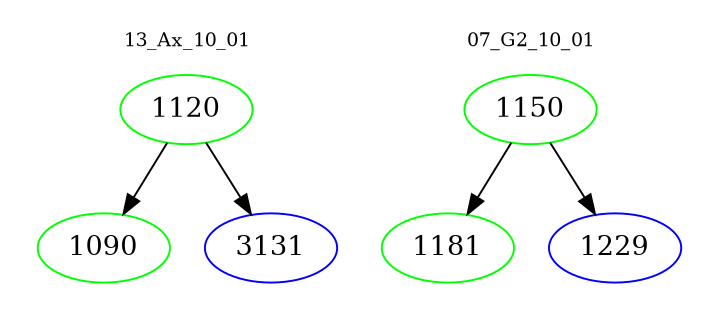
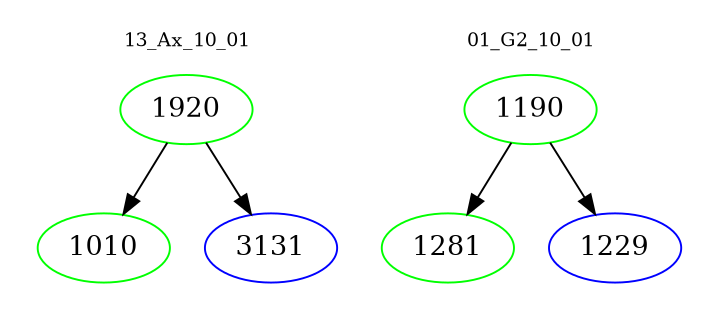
(531, 41) -> (531, 41)
(186, 110) -> (186, 110)
(531, 110) -> (531, 110)
(104, 248) -> (104, 248)
(448, 248) -> (448, 248)
